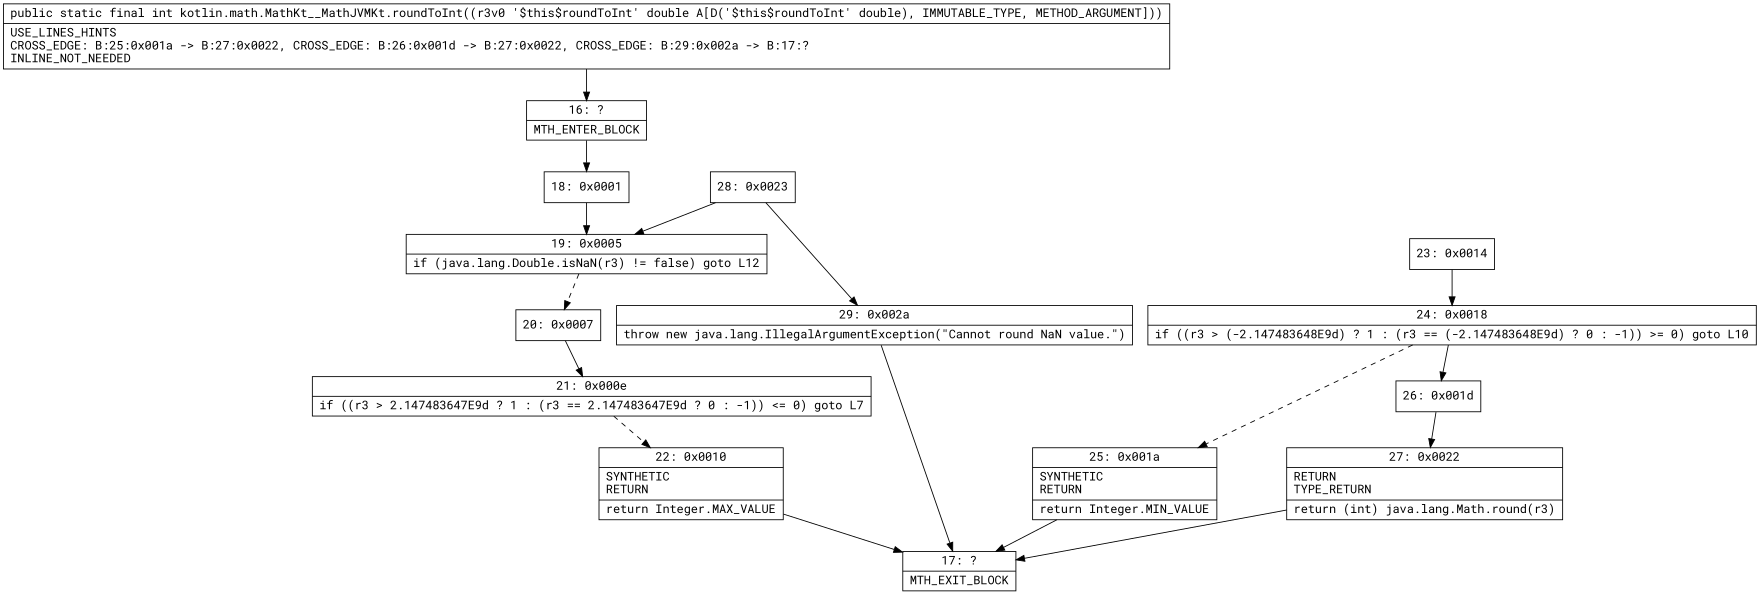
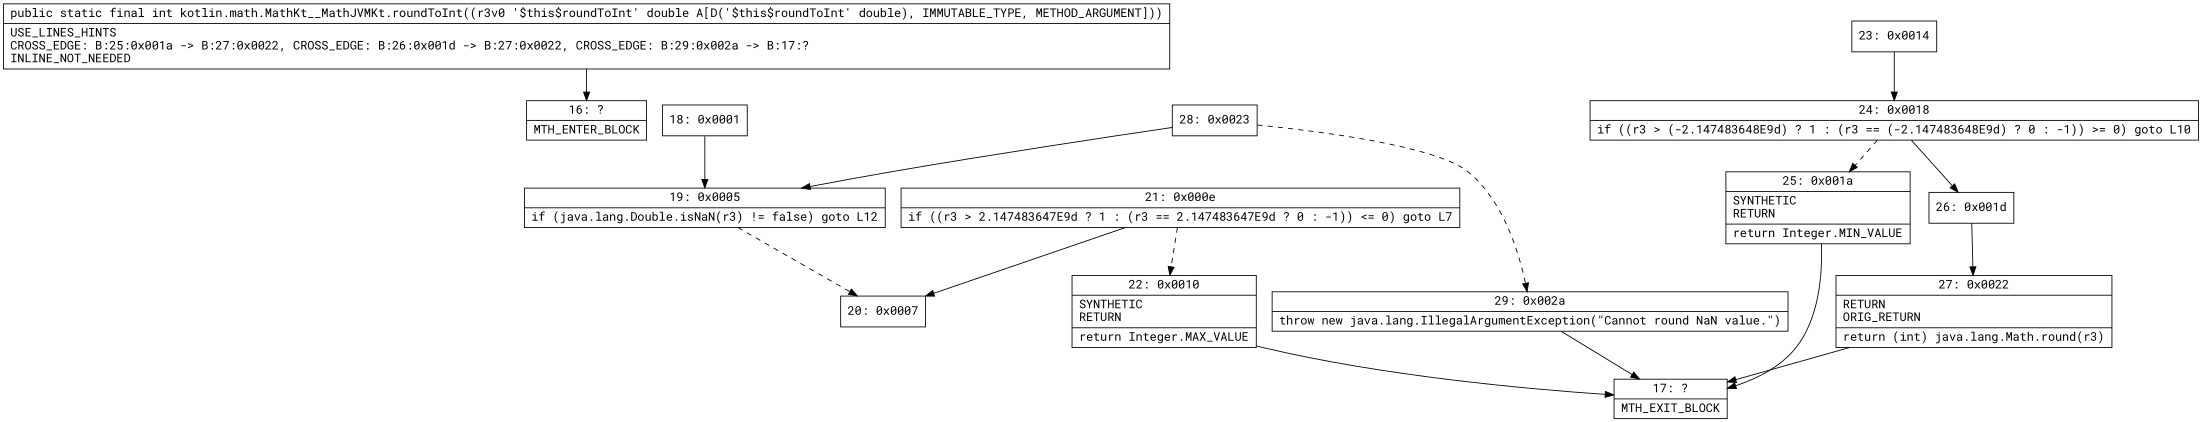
(587, 152) -> none
(809, 251) -> (1427, 154)
(572, 355) -> (1029, 260)
(1333, 490) -> (1882, 317)
